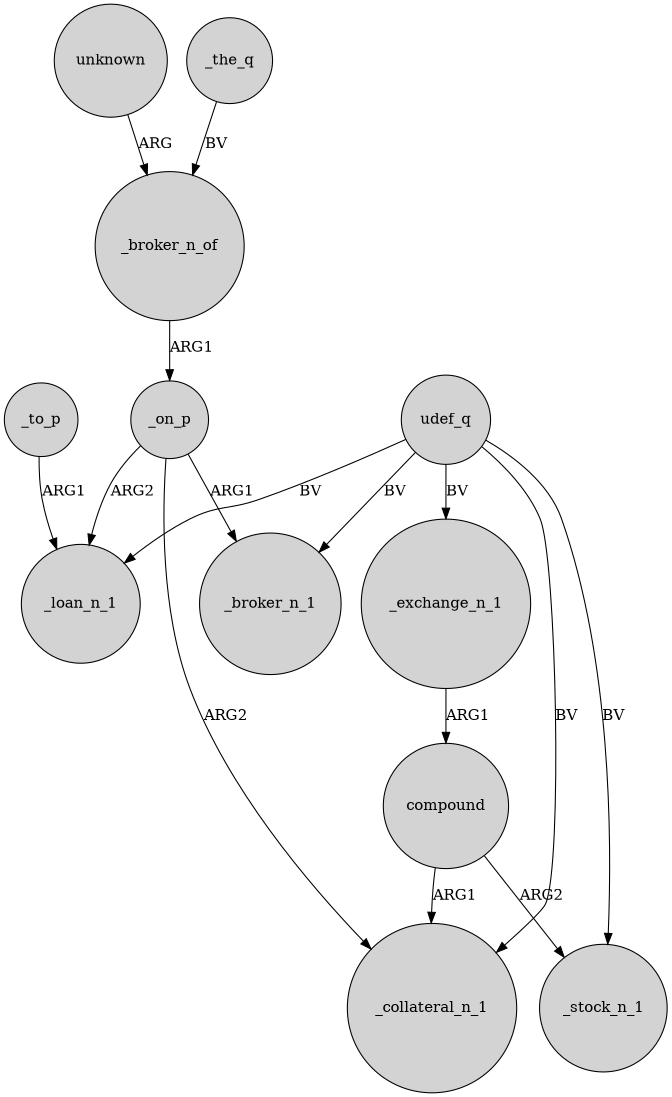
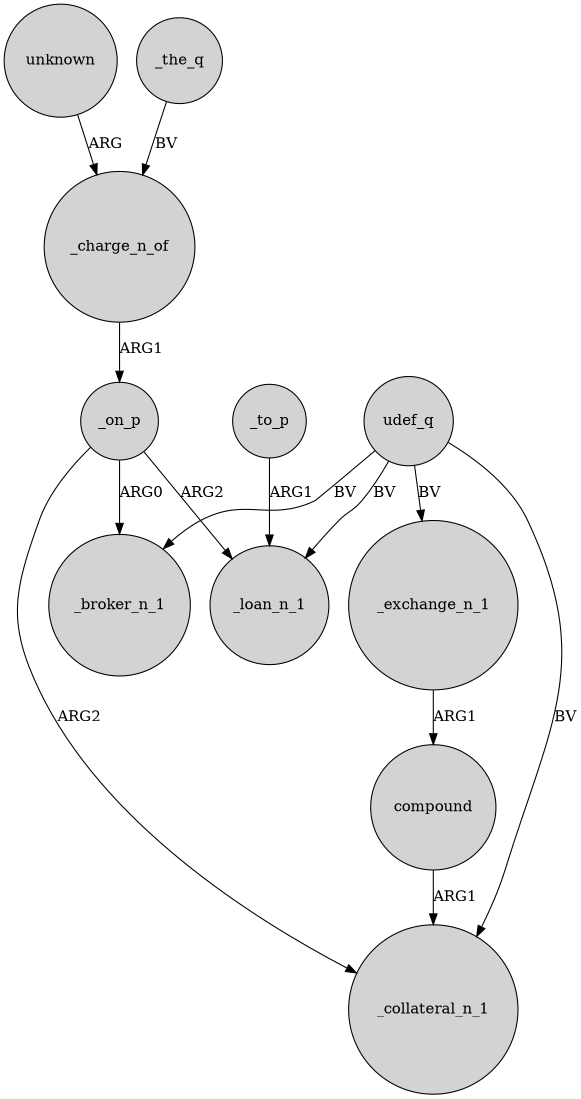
(170, 246) -> (120, 247)
(232, 492) -> (142, 493)
(603, 1008) -> none
